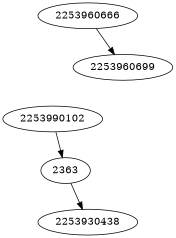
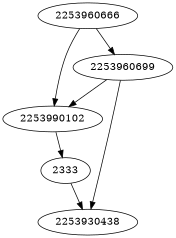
none -> (64, 62)
none -> (91, 91)
none -> (107, 141)
(66, 171) -> (66, 171)
